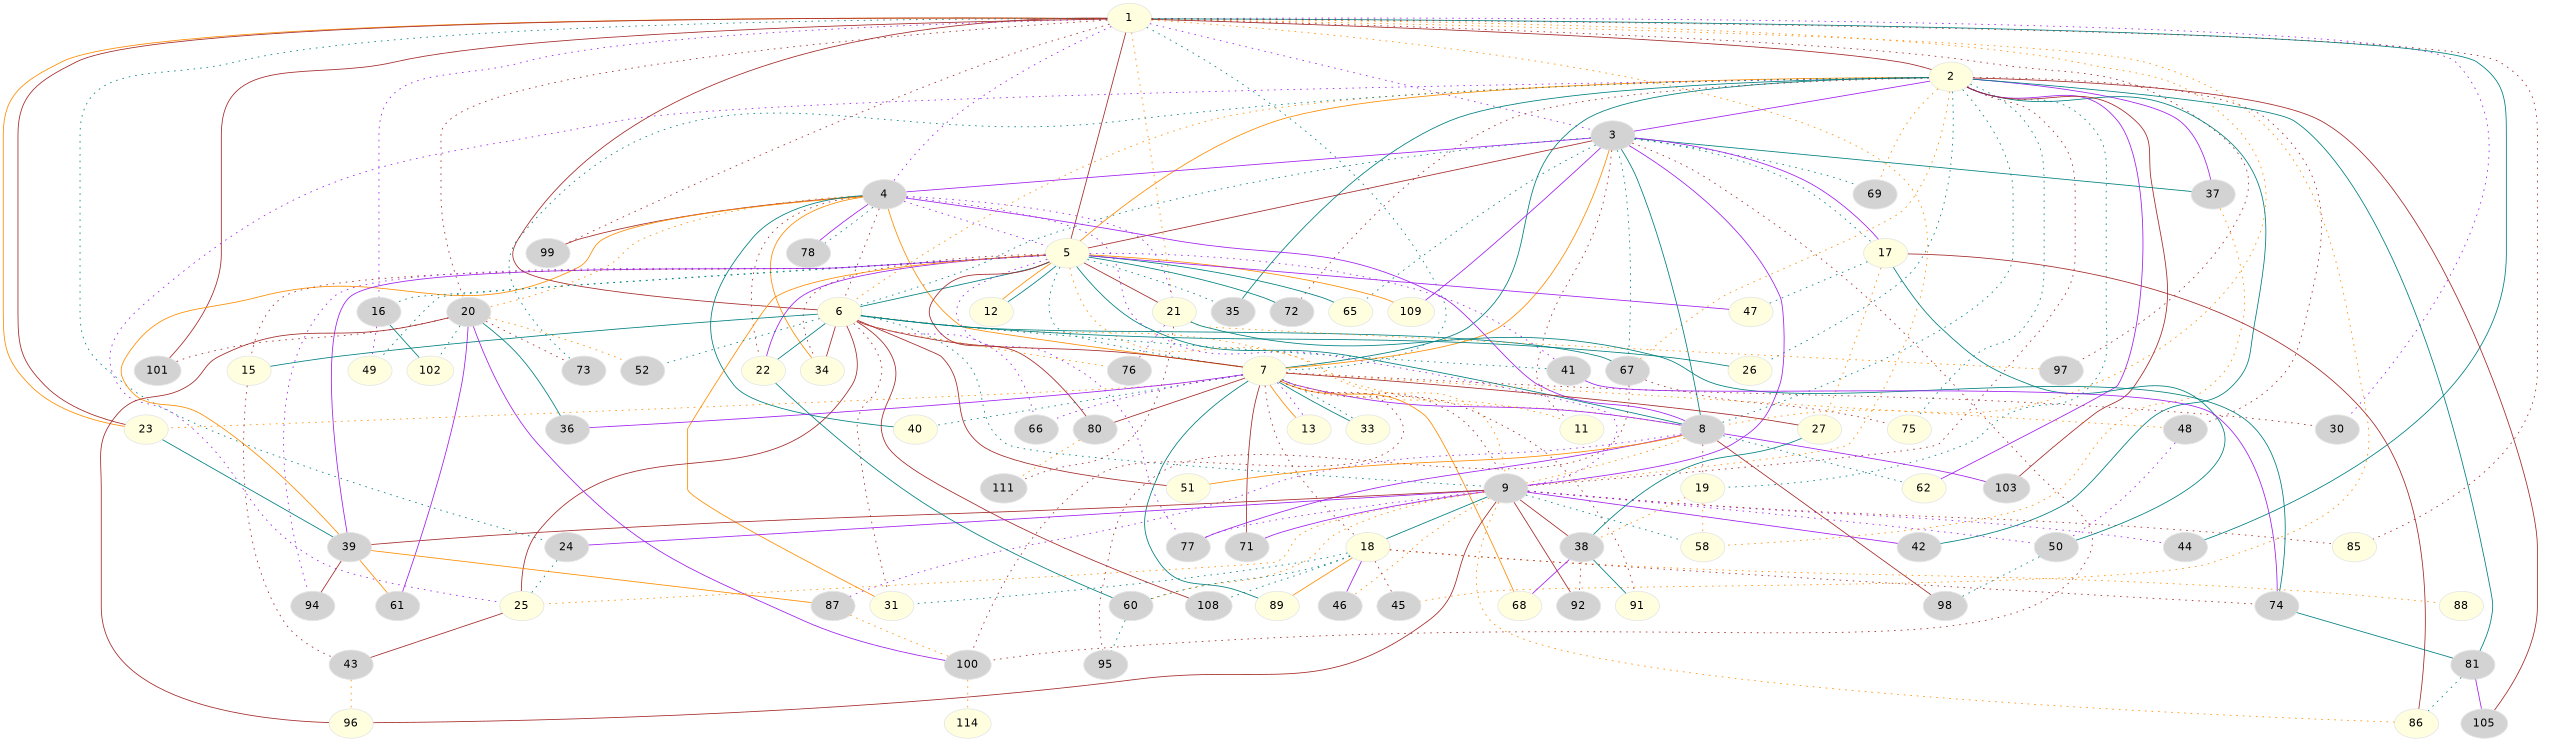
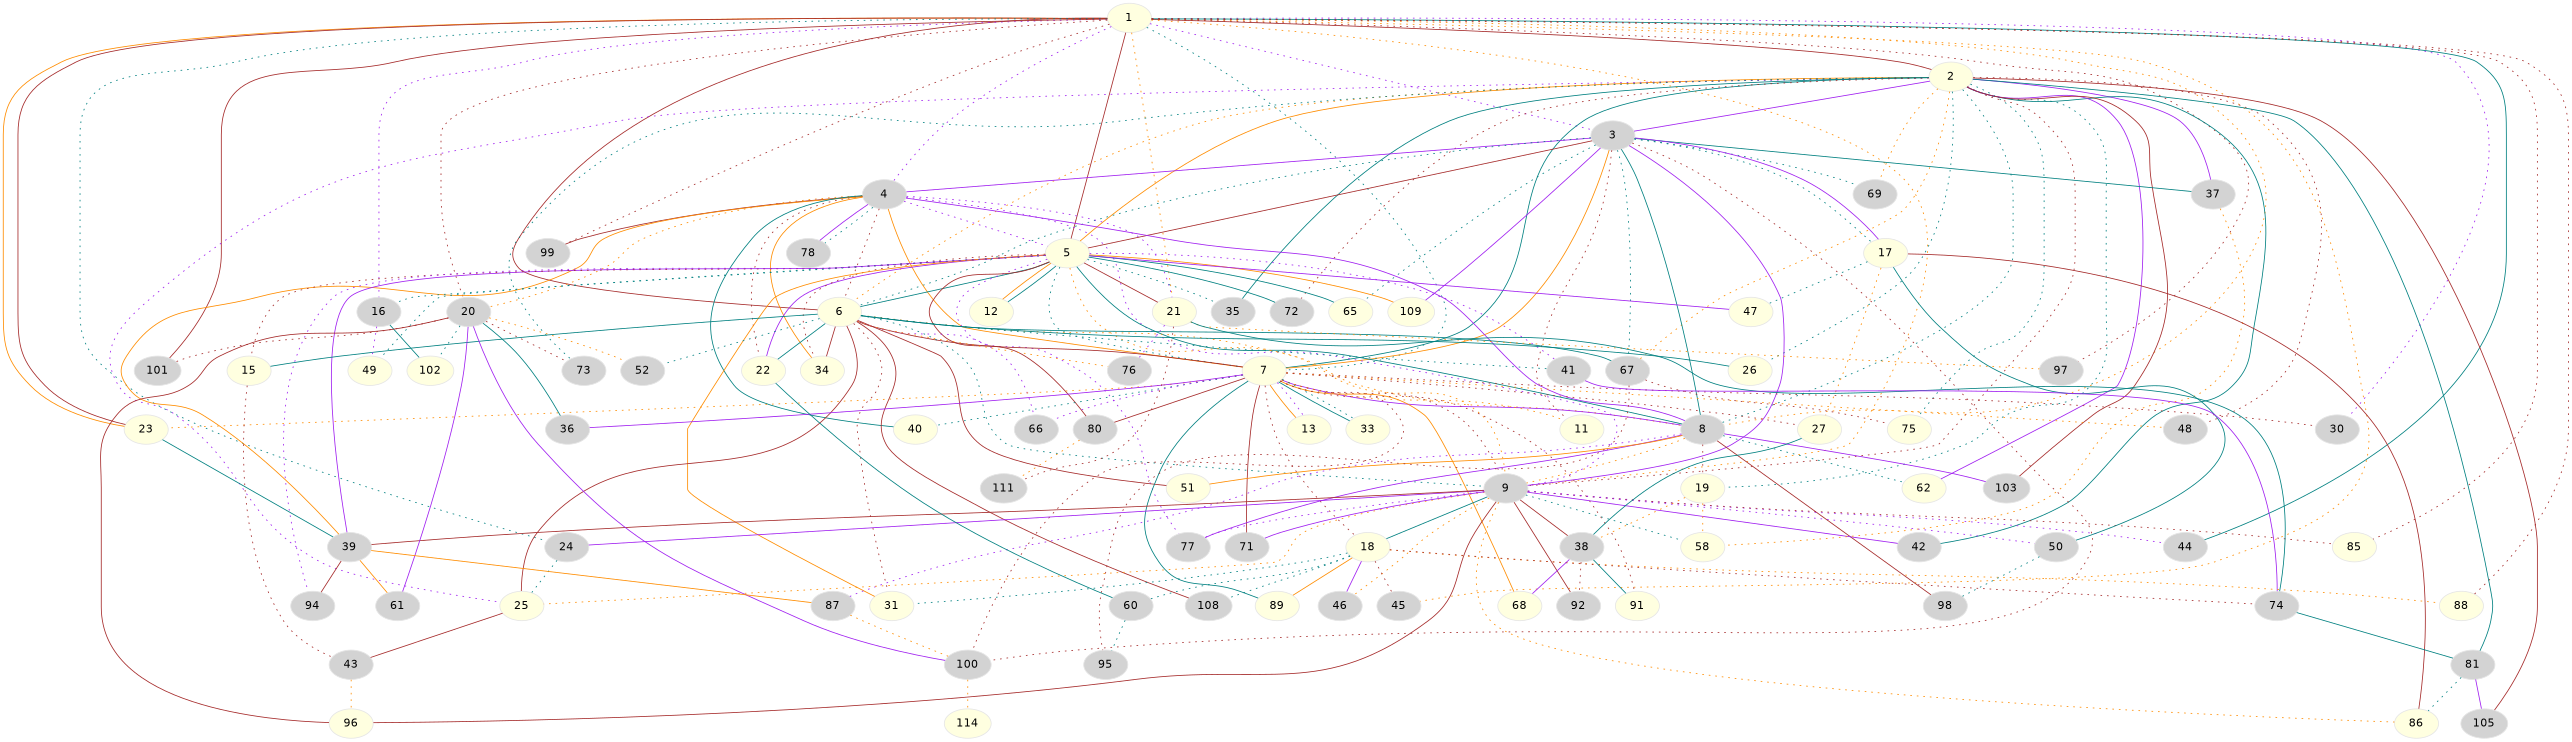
none -> (2518, 61)
(1658, 406) -> (1658, 406)
(2127, 494) -> none
(1319, 549) -> none
